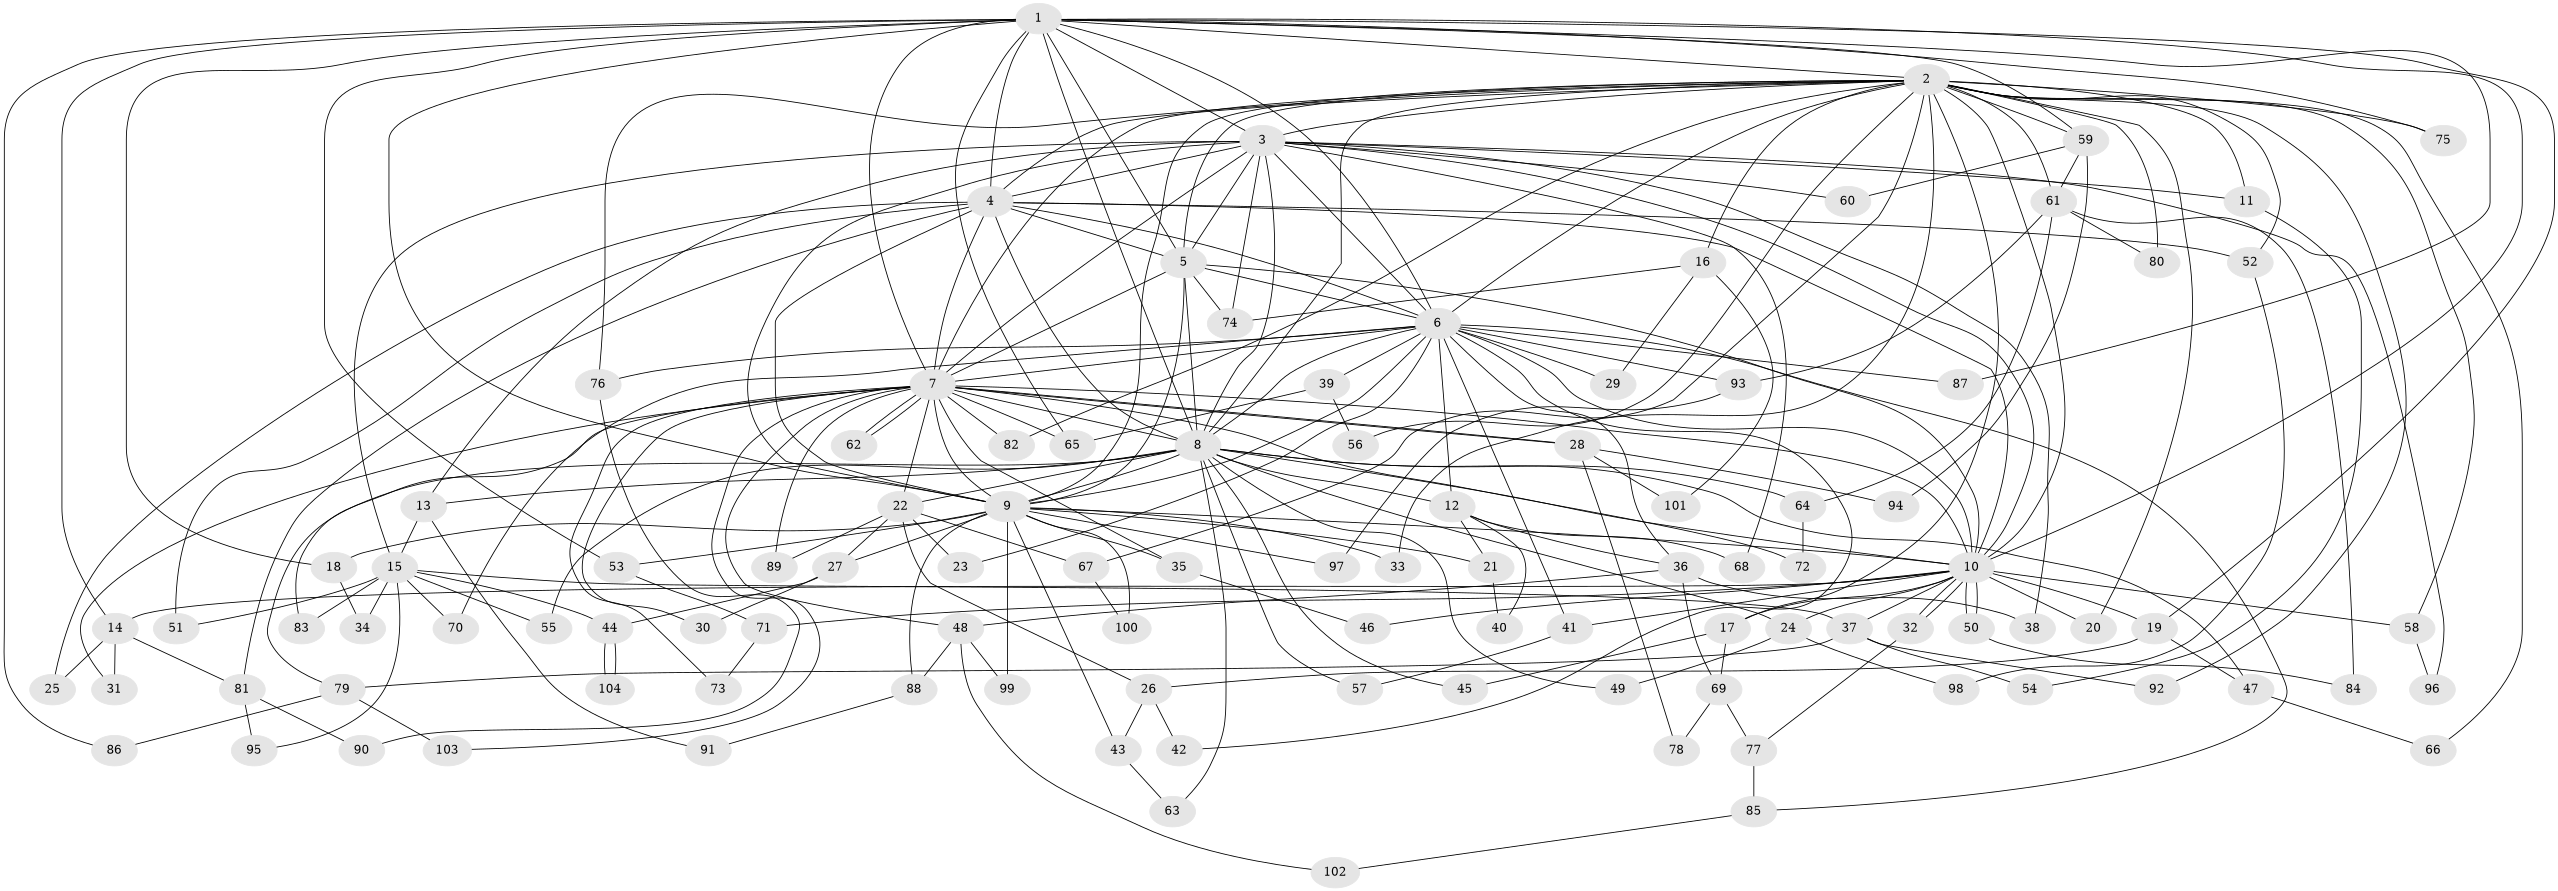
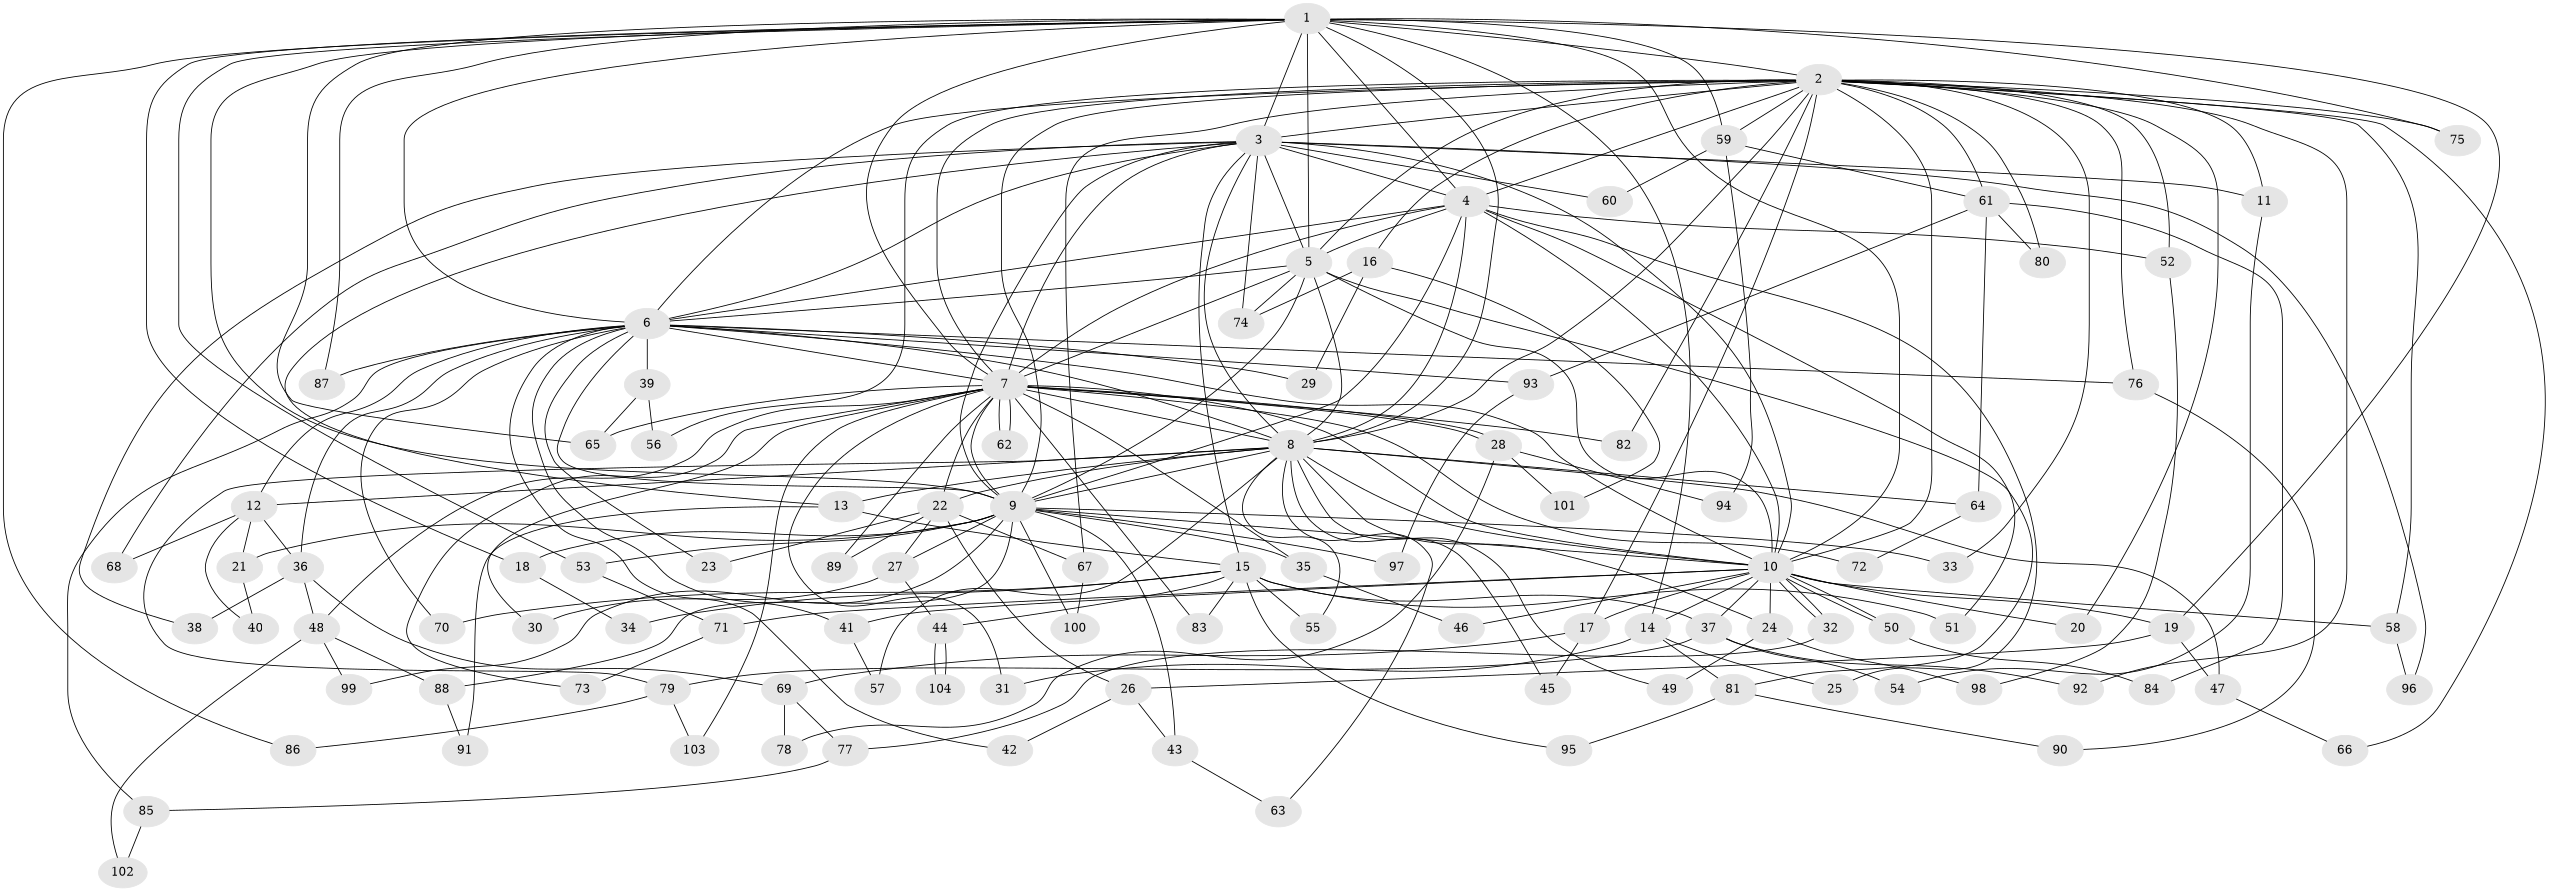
(517, 367) -> (1868, 428)
